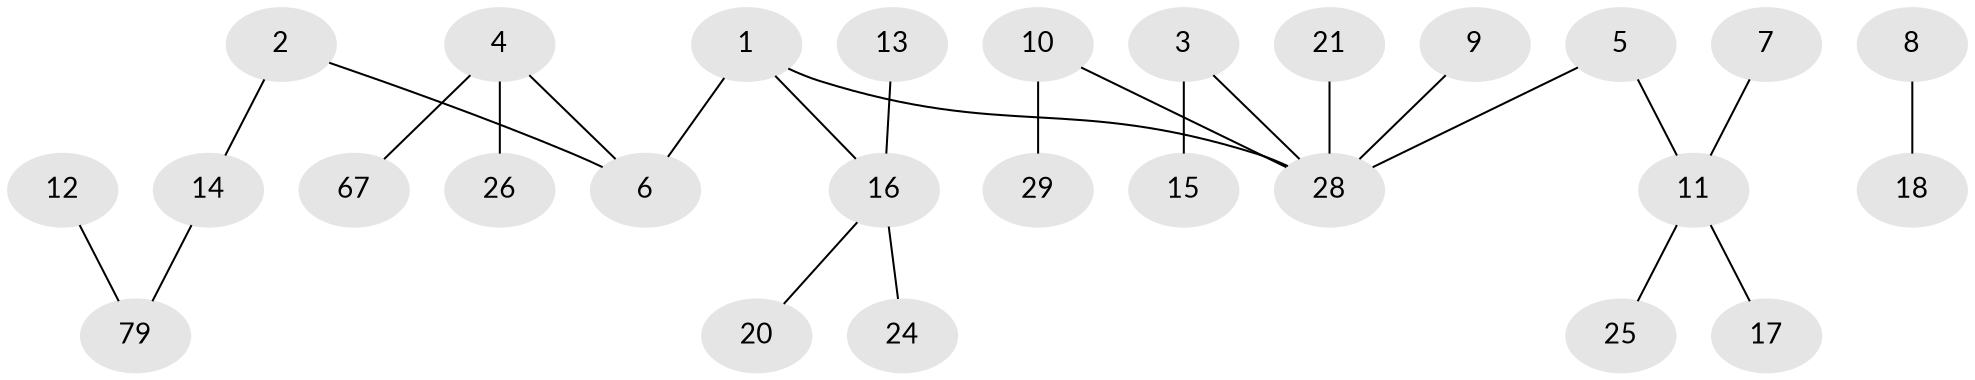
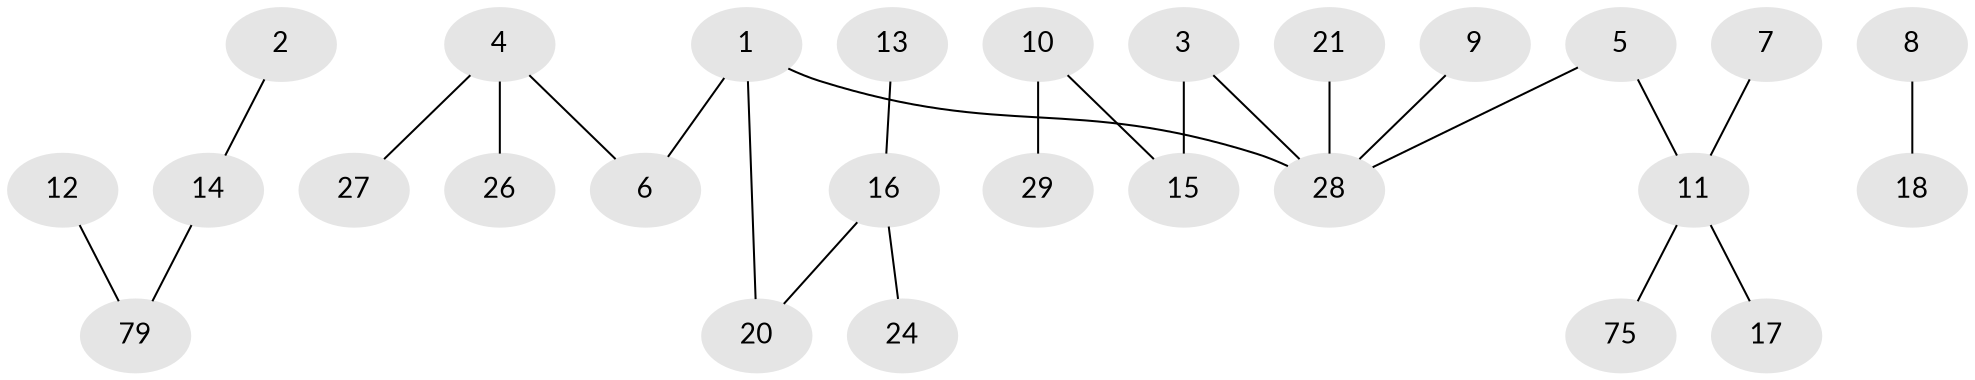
(1168, 110) -> (1102, 109)
(467, 112) -> none
(816, 117) -> (752, 190)
(354, 190) -> (354, 190)
(1621, 336) -> (1621, 336)
